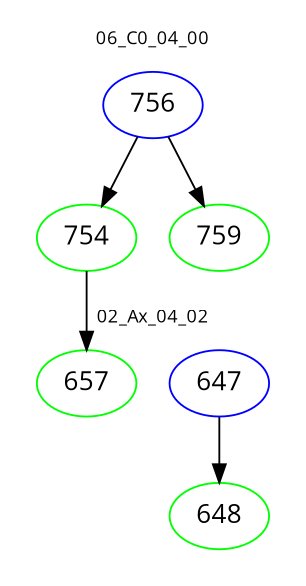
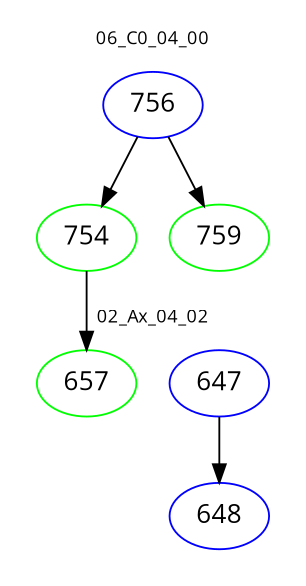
(219, 516) -> (219, 516)
